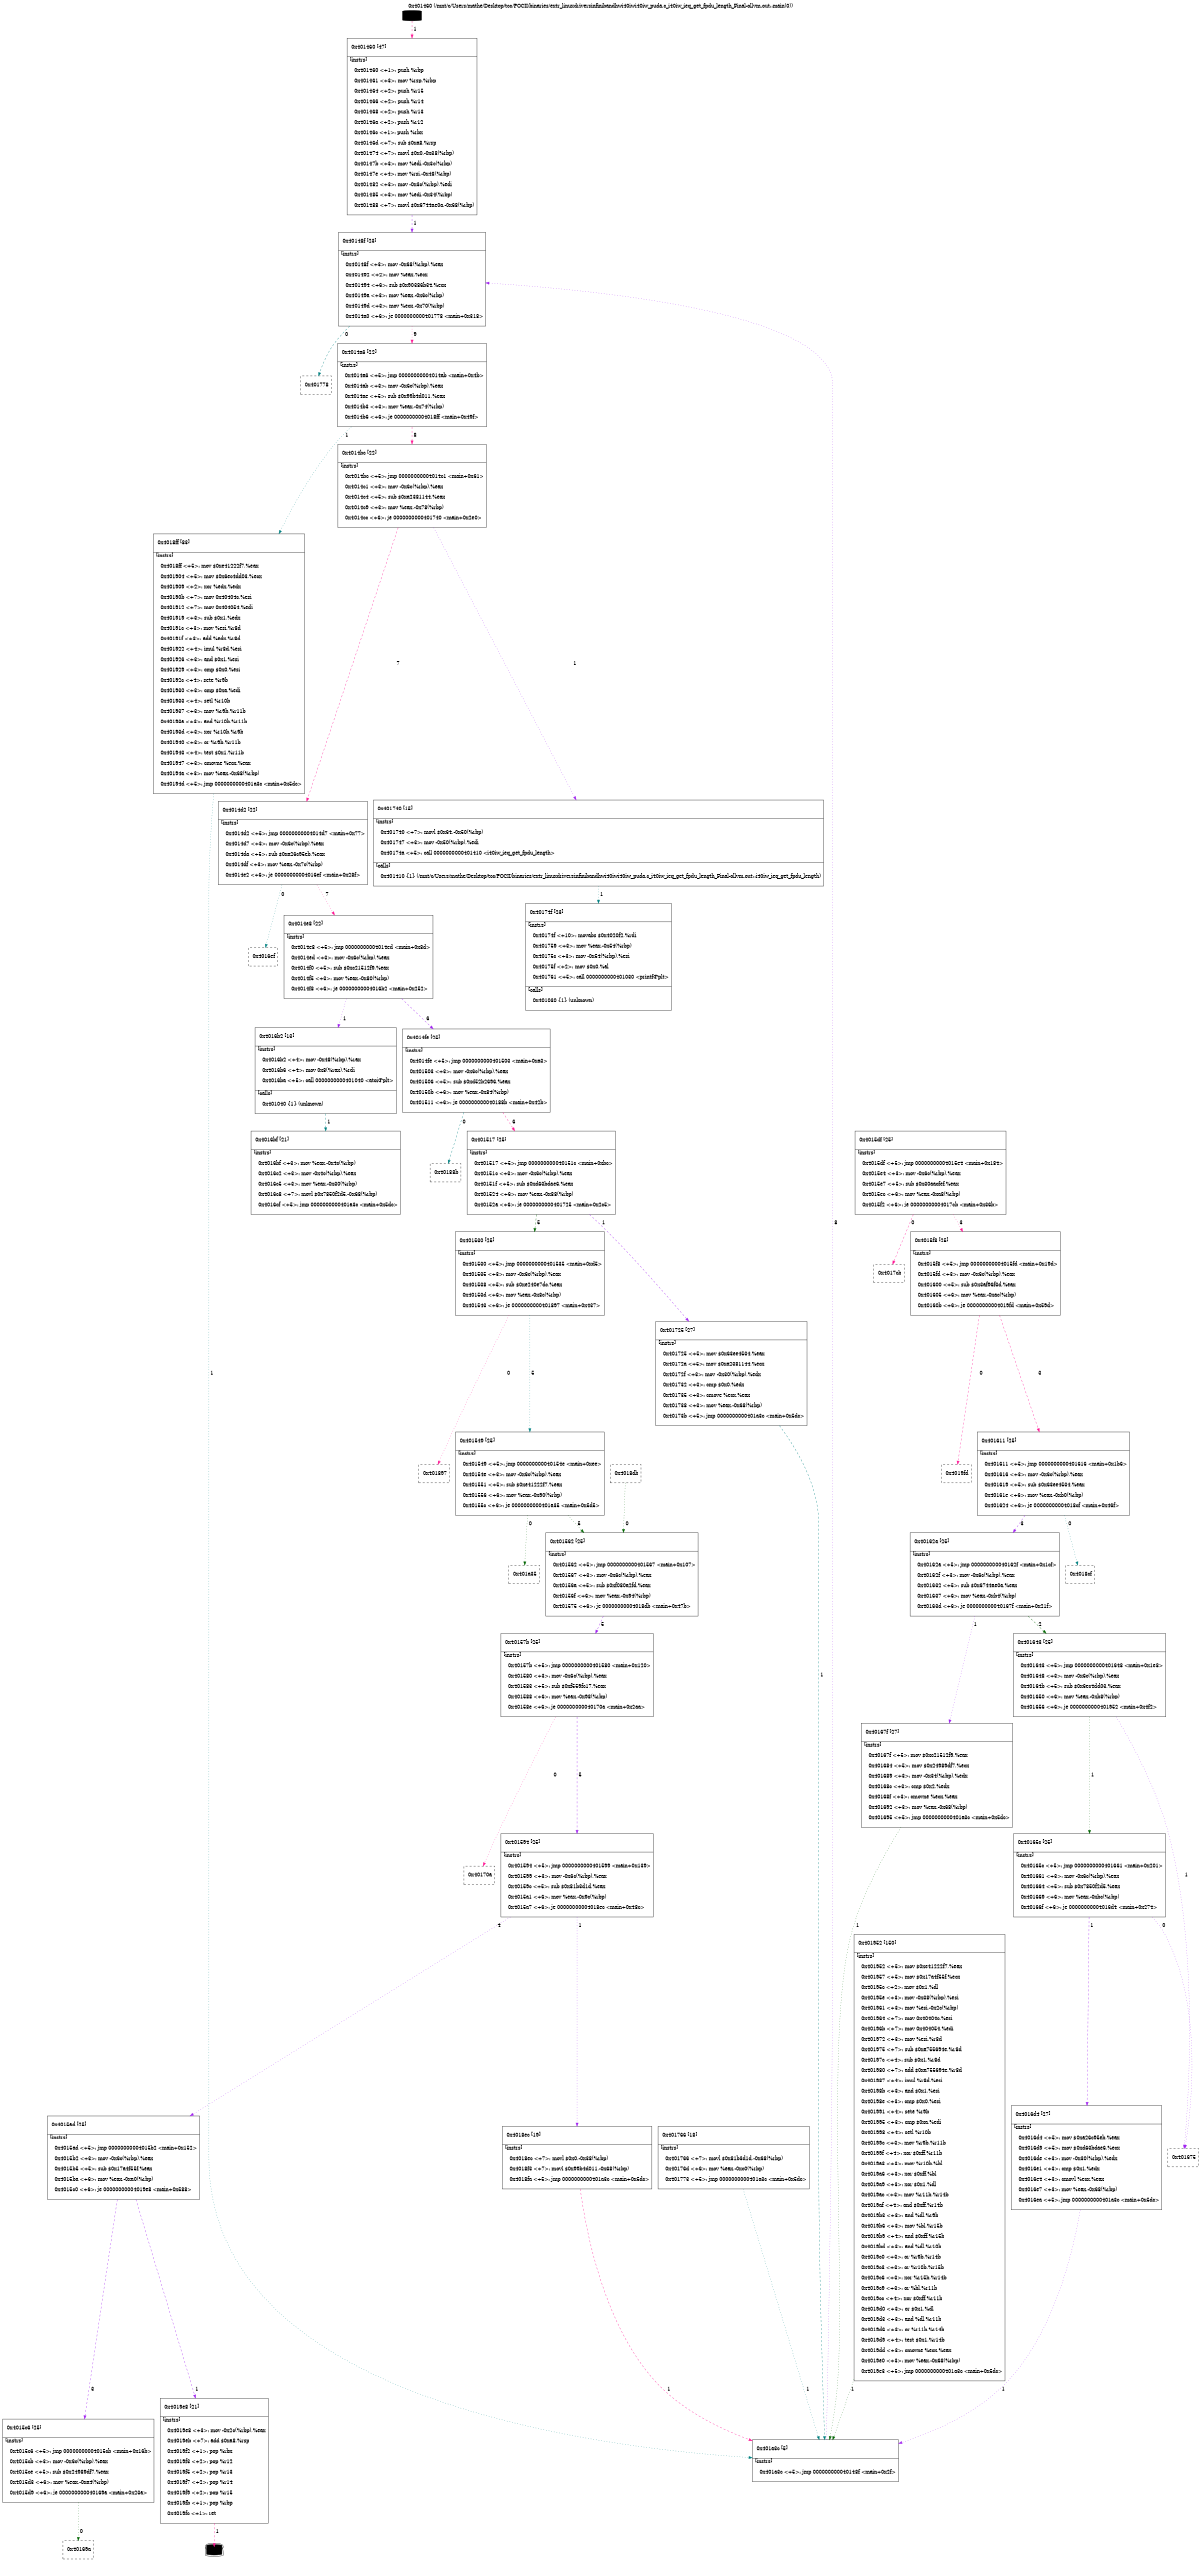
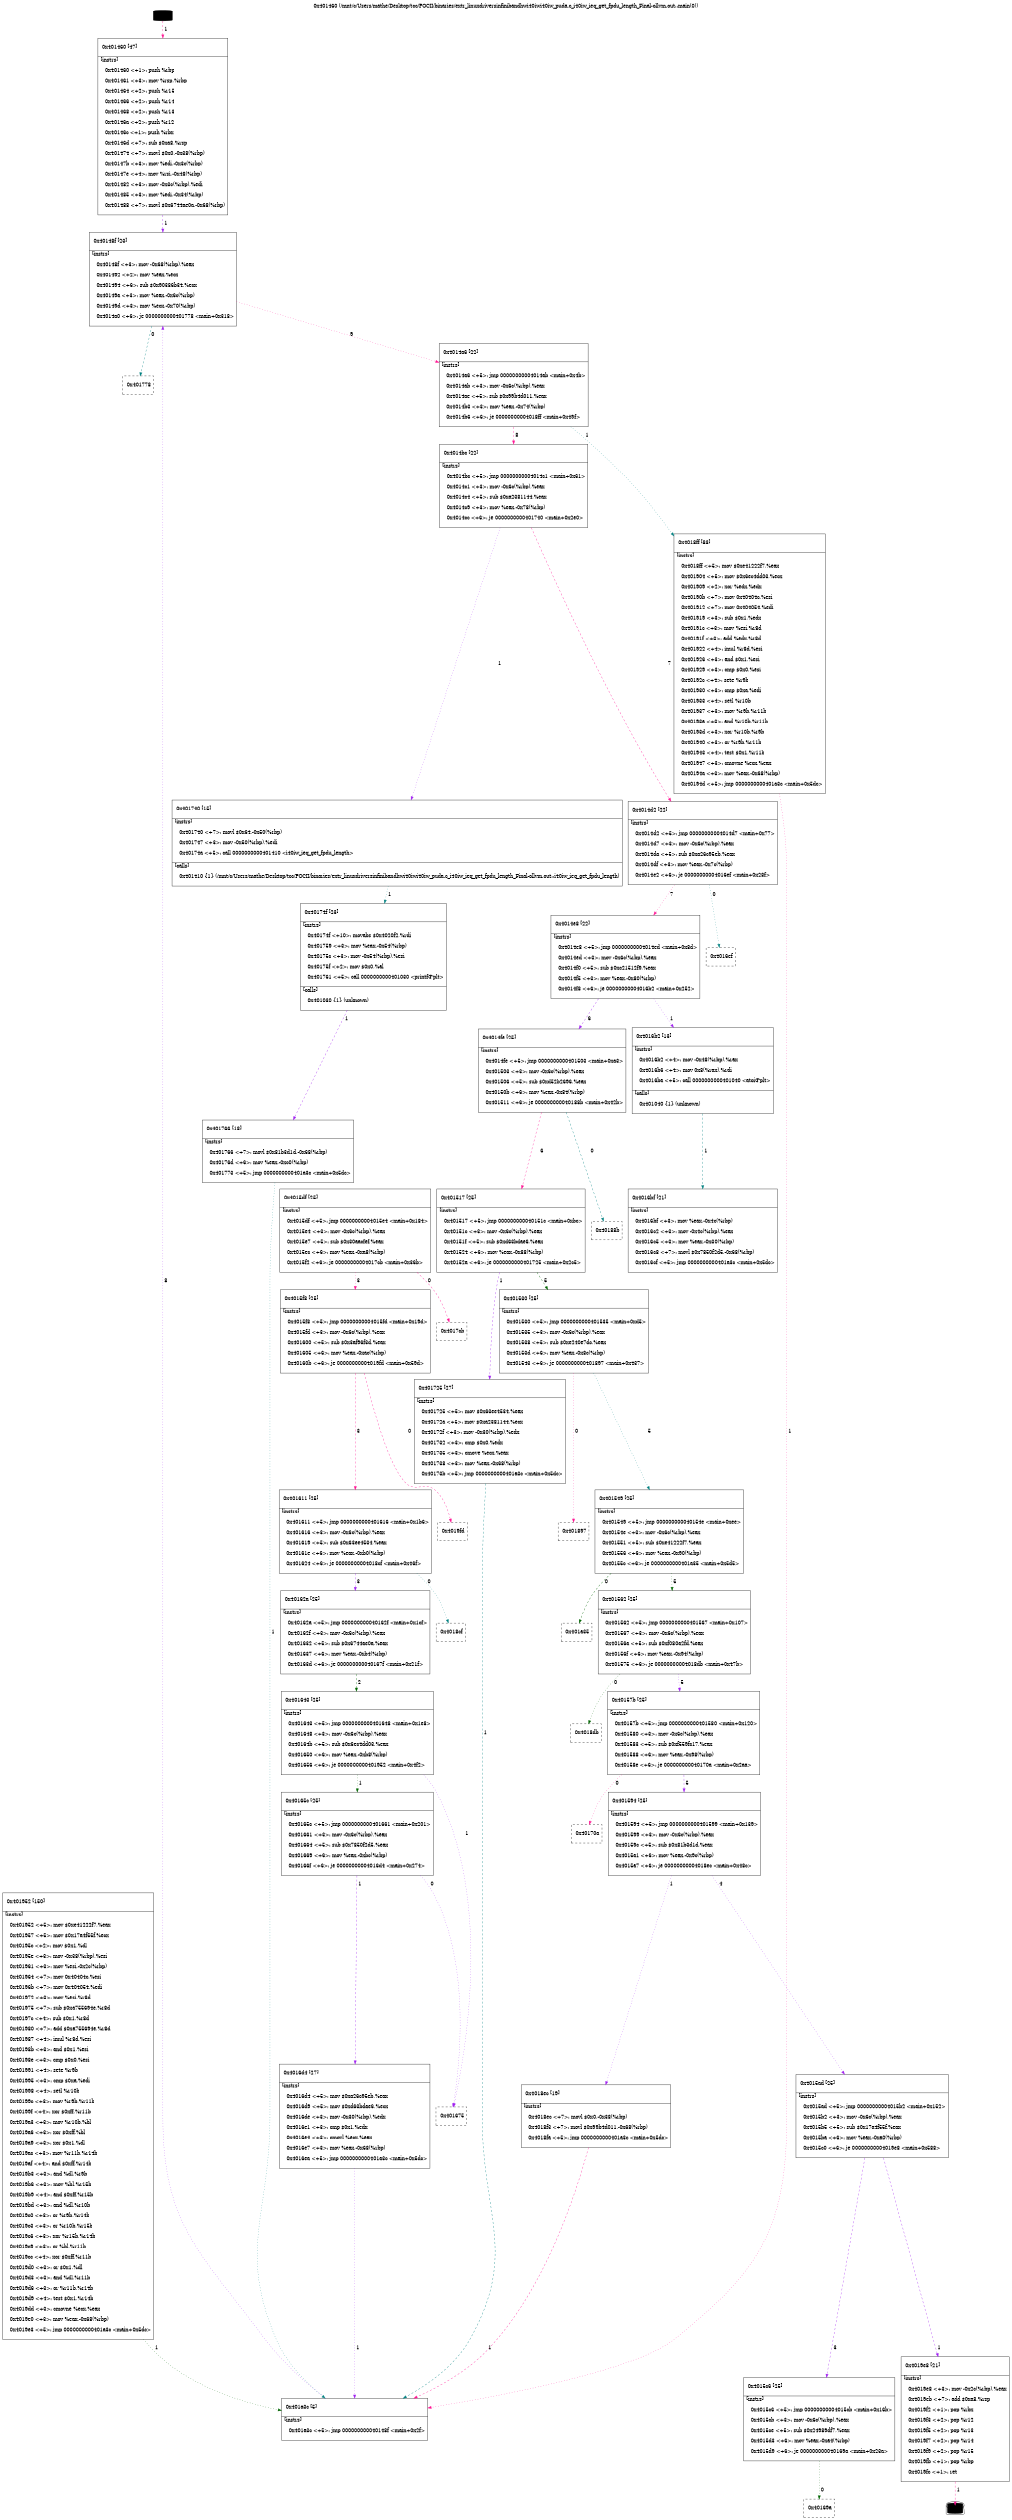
none -> (321, 1064)
(624, 1506) -> (602, 1695)
(526, 1539) -> (592, 1594)
(600, 1623) -> (679, 1681)
(937, 1775) -> none
(209, 1813) -> (787, 1713)
